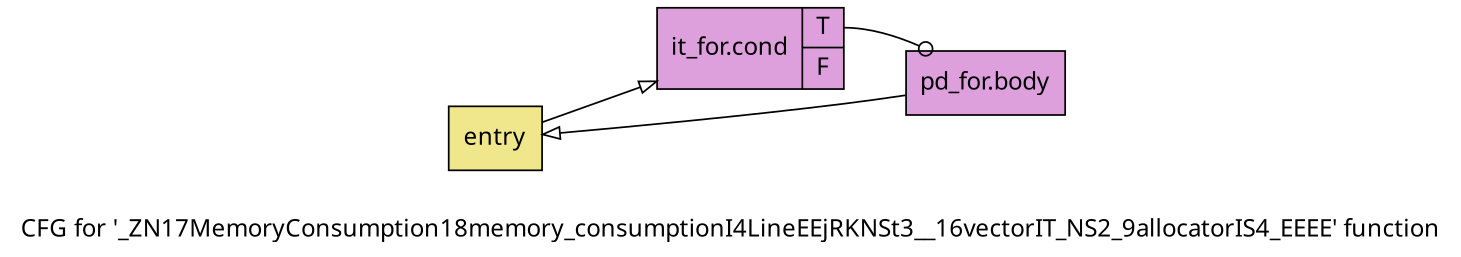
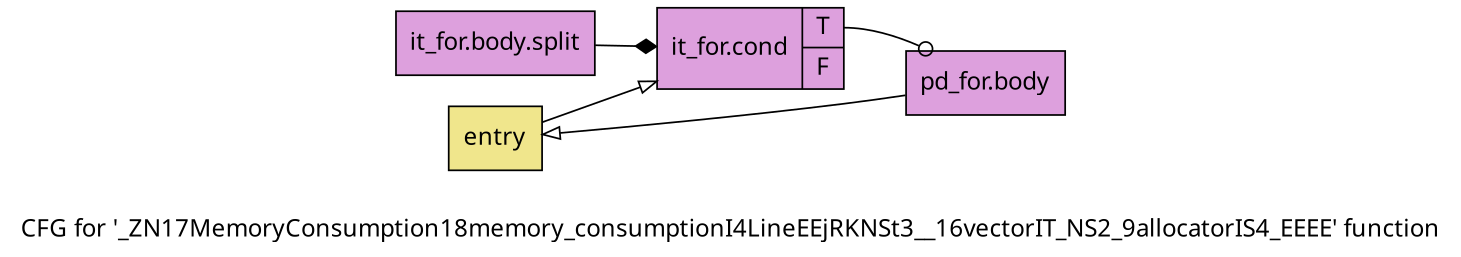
none -> (495, 43)
